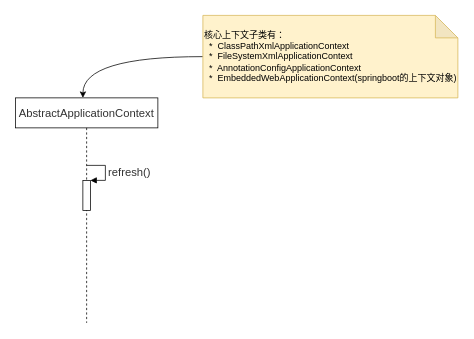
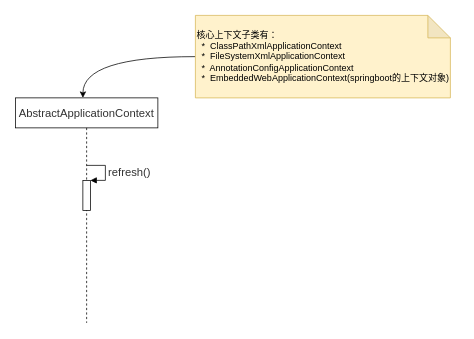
(330, 57) -> (323, 57)
